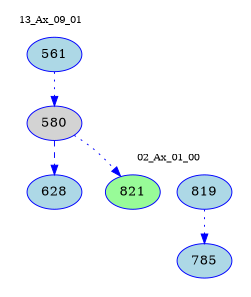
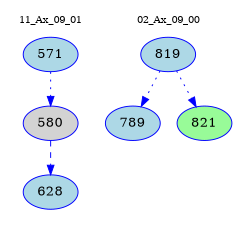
(51, 21) -> (51, 21)
(54, 54) -> (51, 54)
(104, 158) -> (184, 85)
(169, 158) -> (169, 21)
(204, 261) -> (133, 123)
